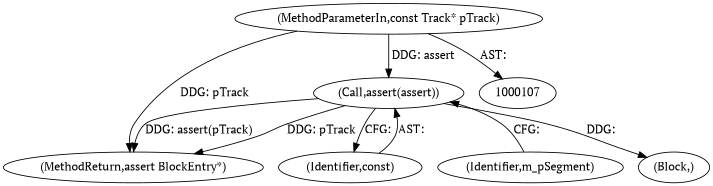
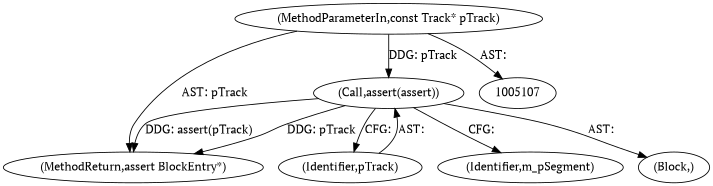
(423, 56) -> (423, 56)
(215, 93) -> (215, 93)
(518, 93) -> (518, 93)
(497, 121) -> (453, 129)
(603, 130) -> (603, 130)
(350, 167) -> (350, 167)
